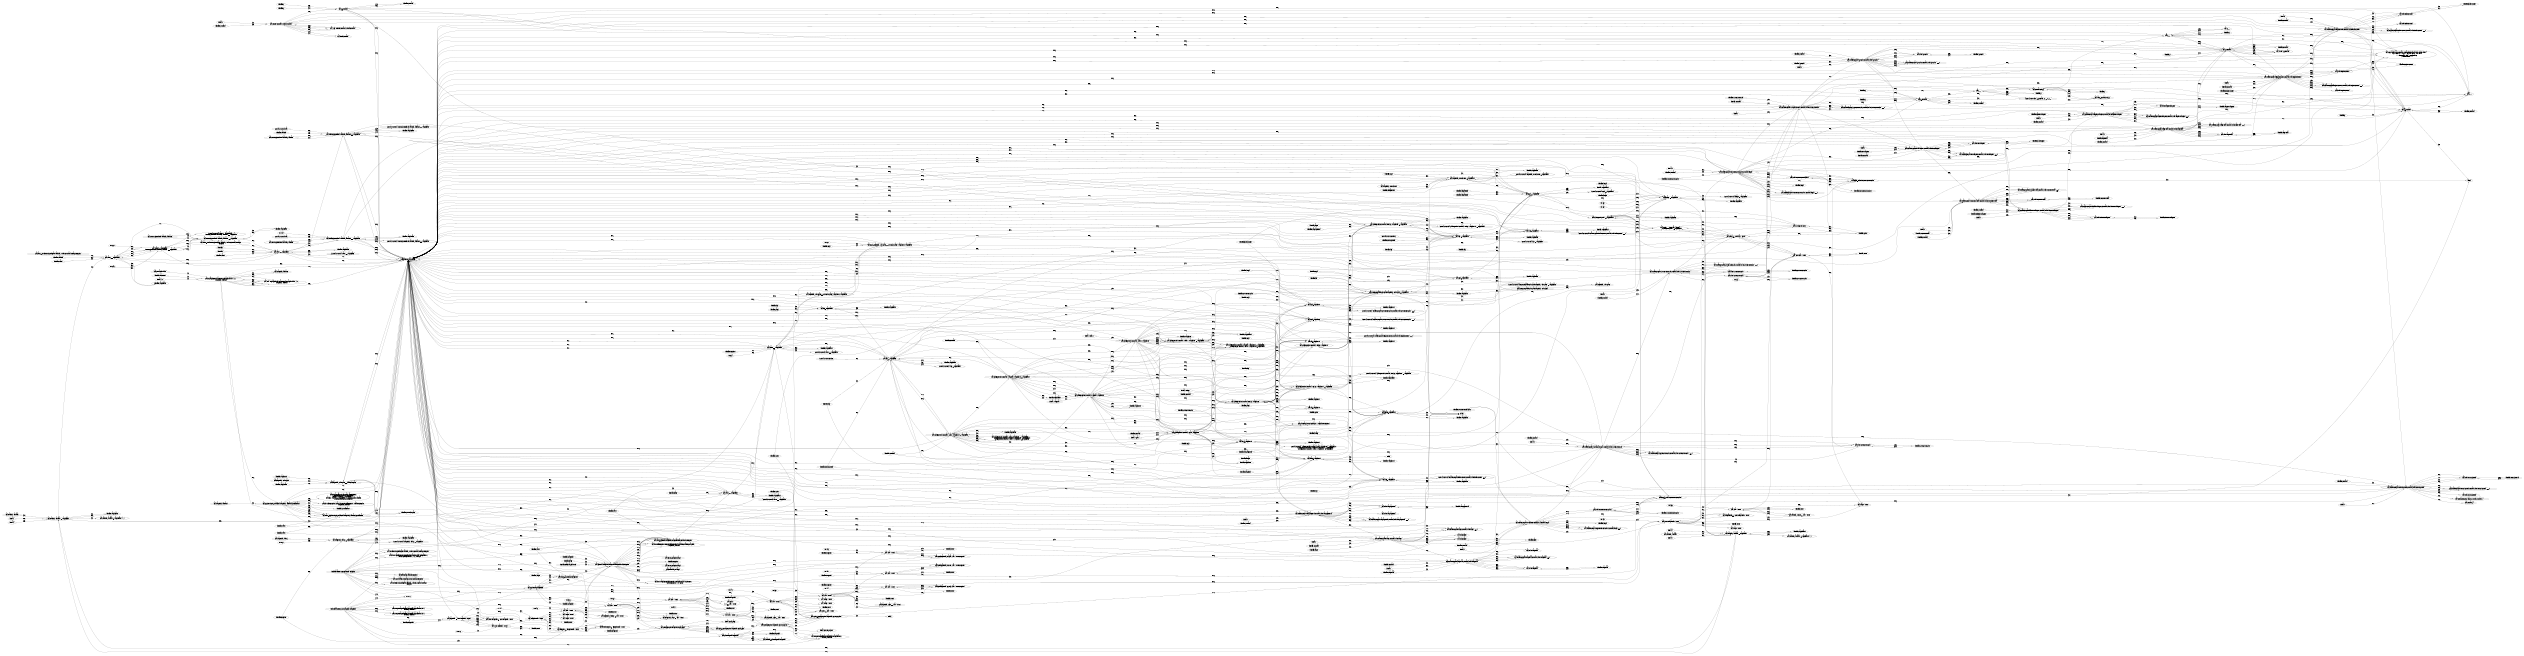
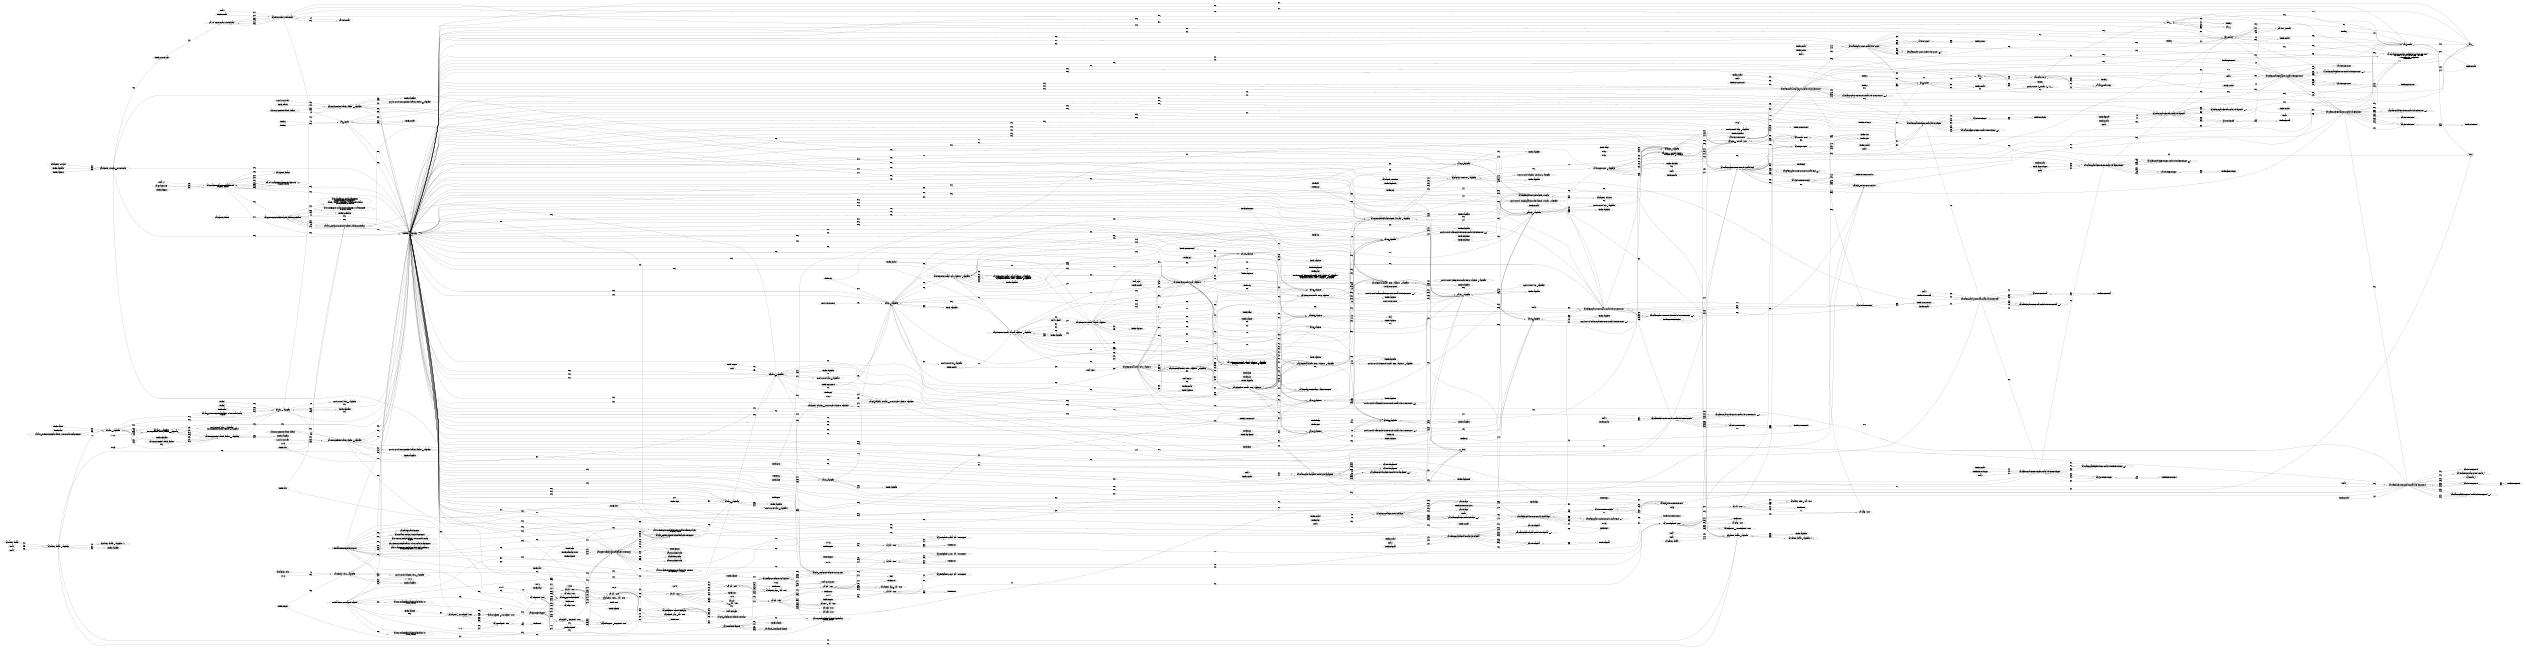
none -> (1530, 171)
(375, 511) -> (192, 41)
